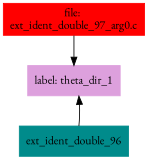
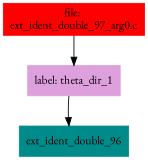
(80, 115) -> (68, 107)
